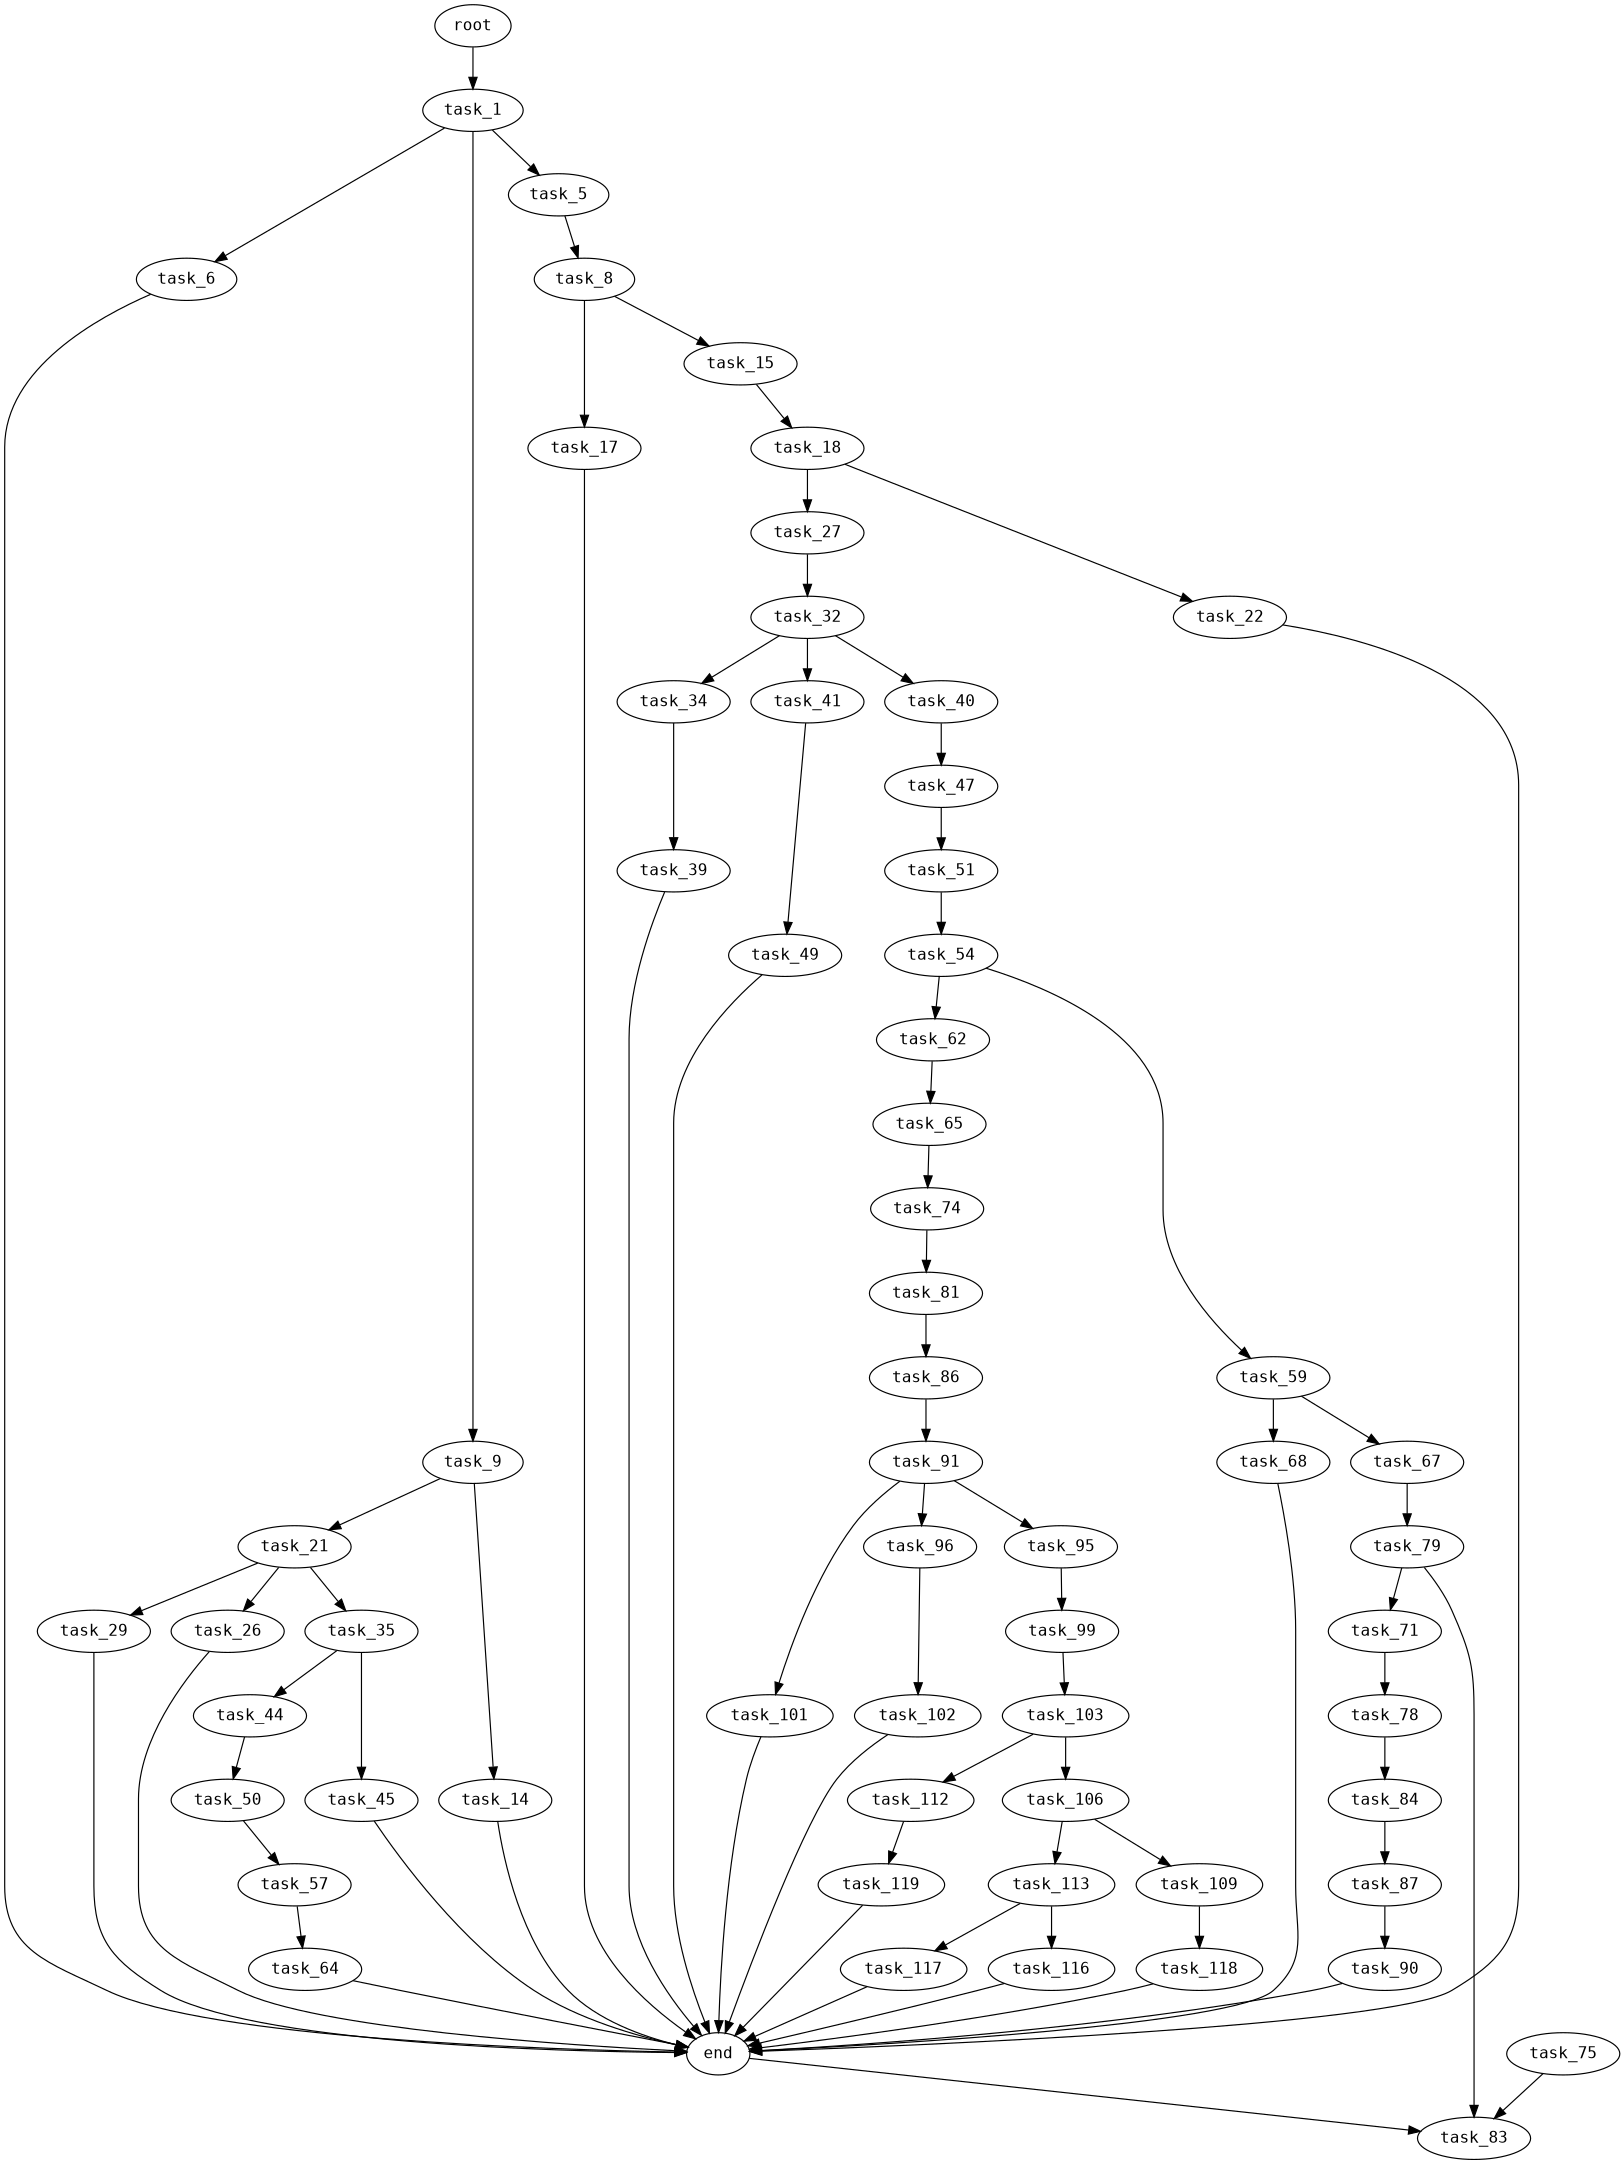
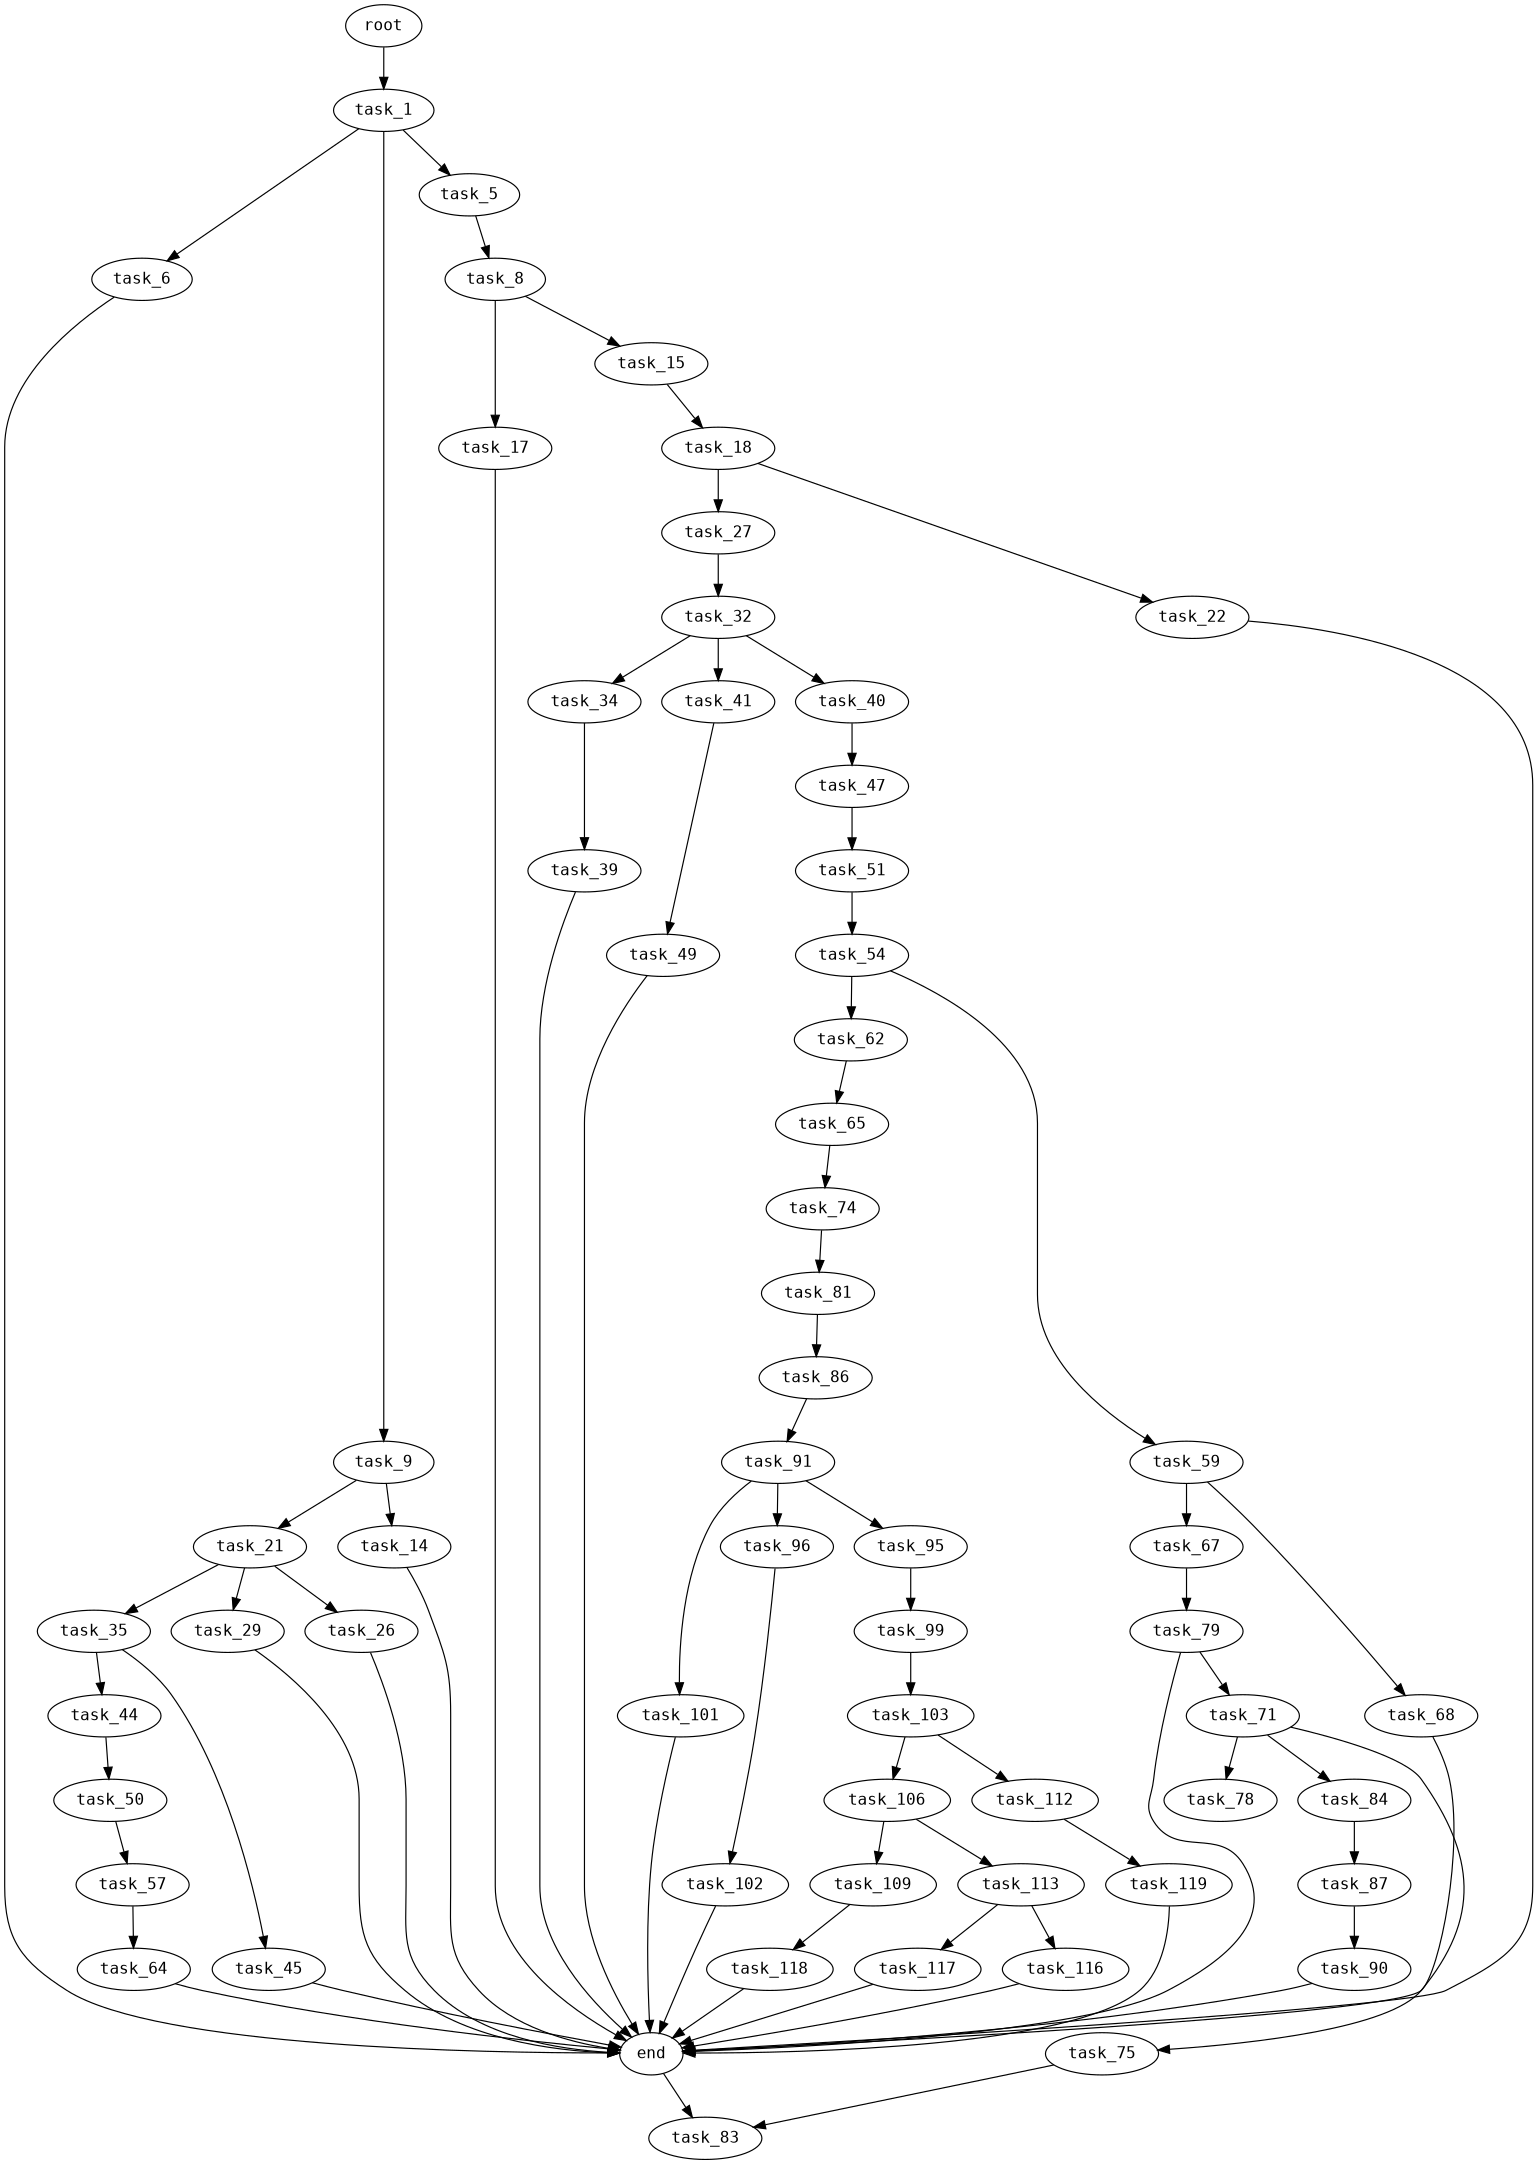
(1385, 1752) -> (1294, 1755)
(1474, 1831) -> (1152, 1996)
none -> (1451, 1943)
